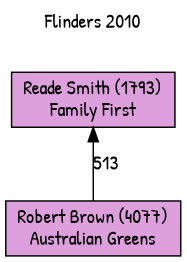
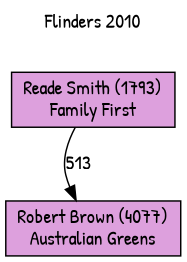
(93, 171) -> (65, 157)
